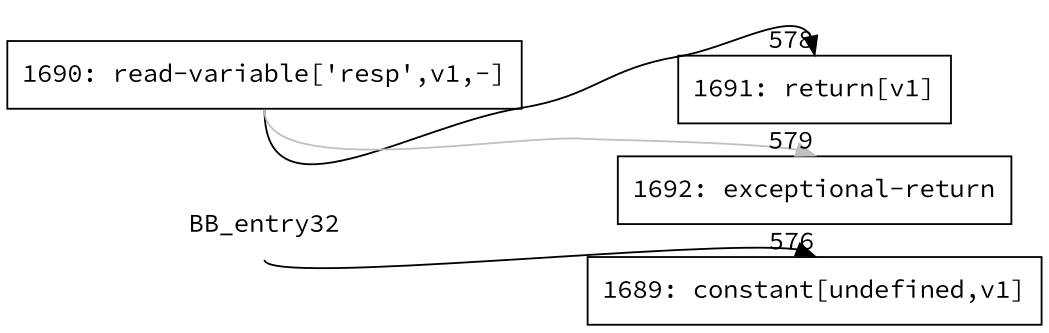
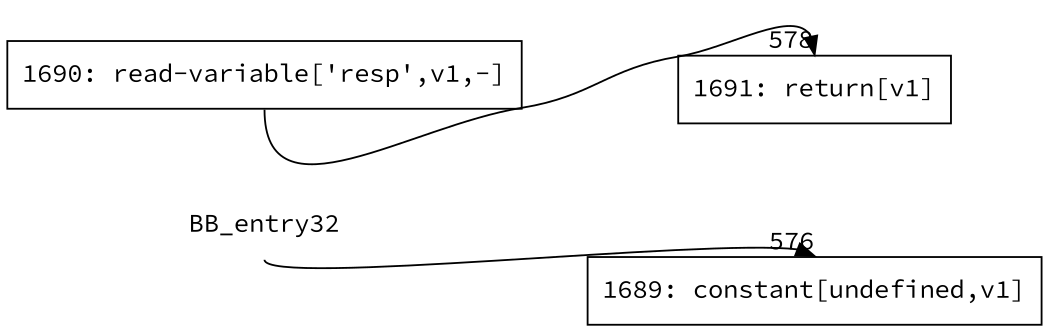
(815, 190) -> none
